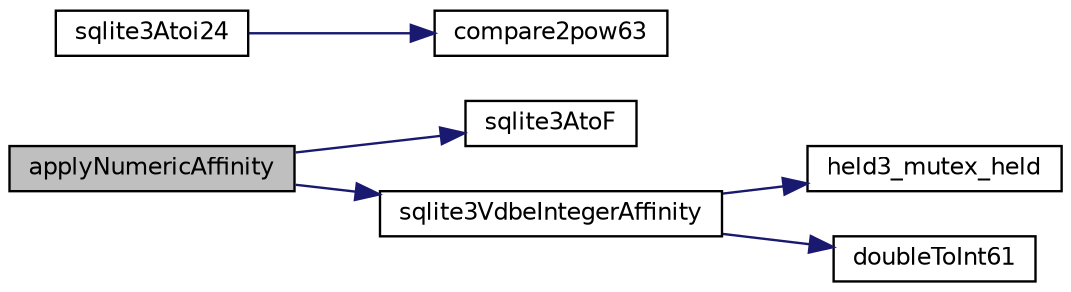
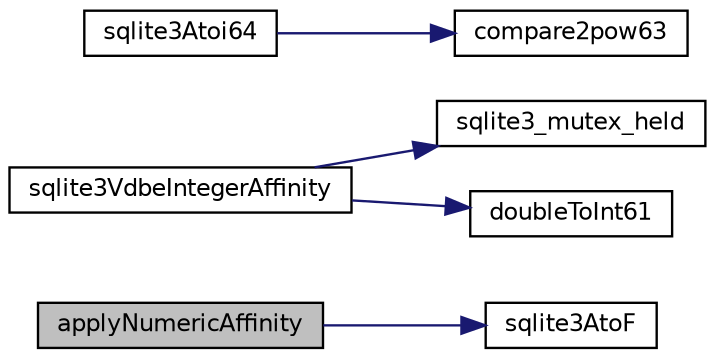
(152, 33) -> (180, 33)
(935, 169) -> (571, 124)
(326, 188) -> none
